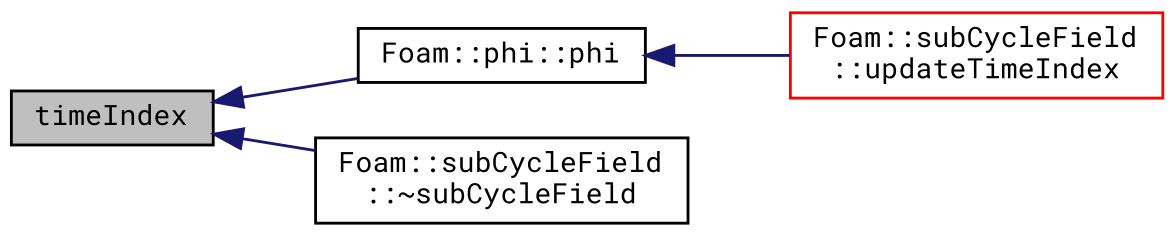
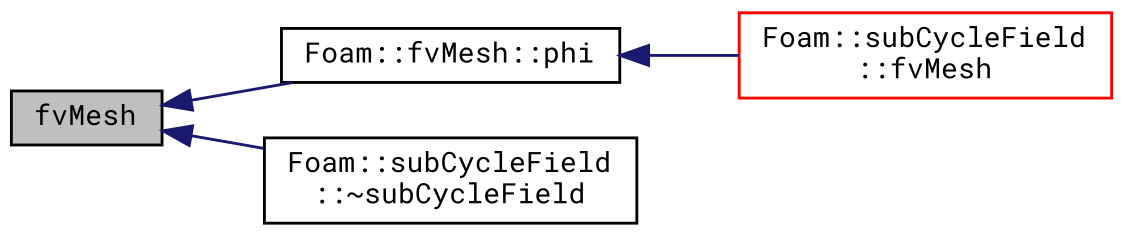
(502, 55) -> (451, 55)
(977, 55) -> (925, 55)
(112, 118) -> (87, 118)
